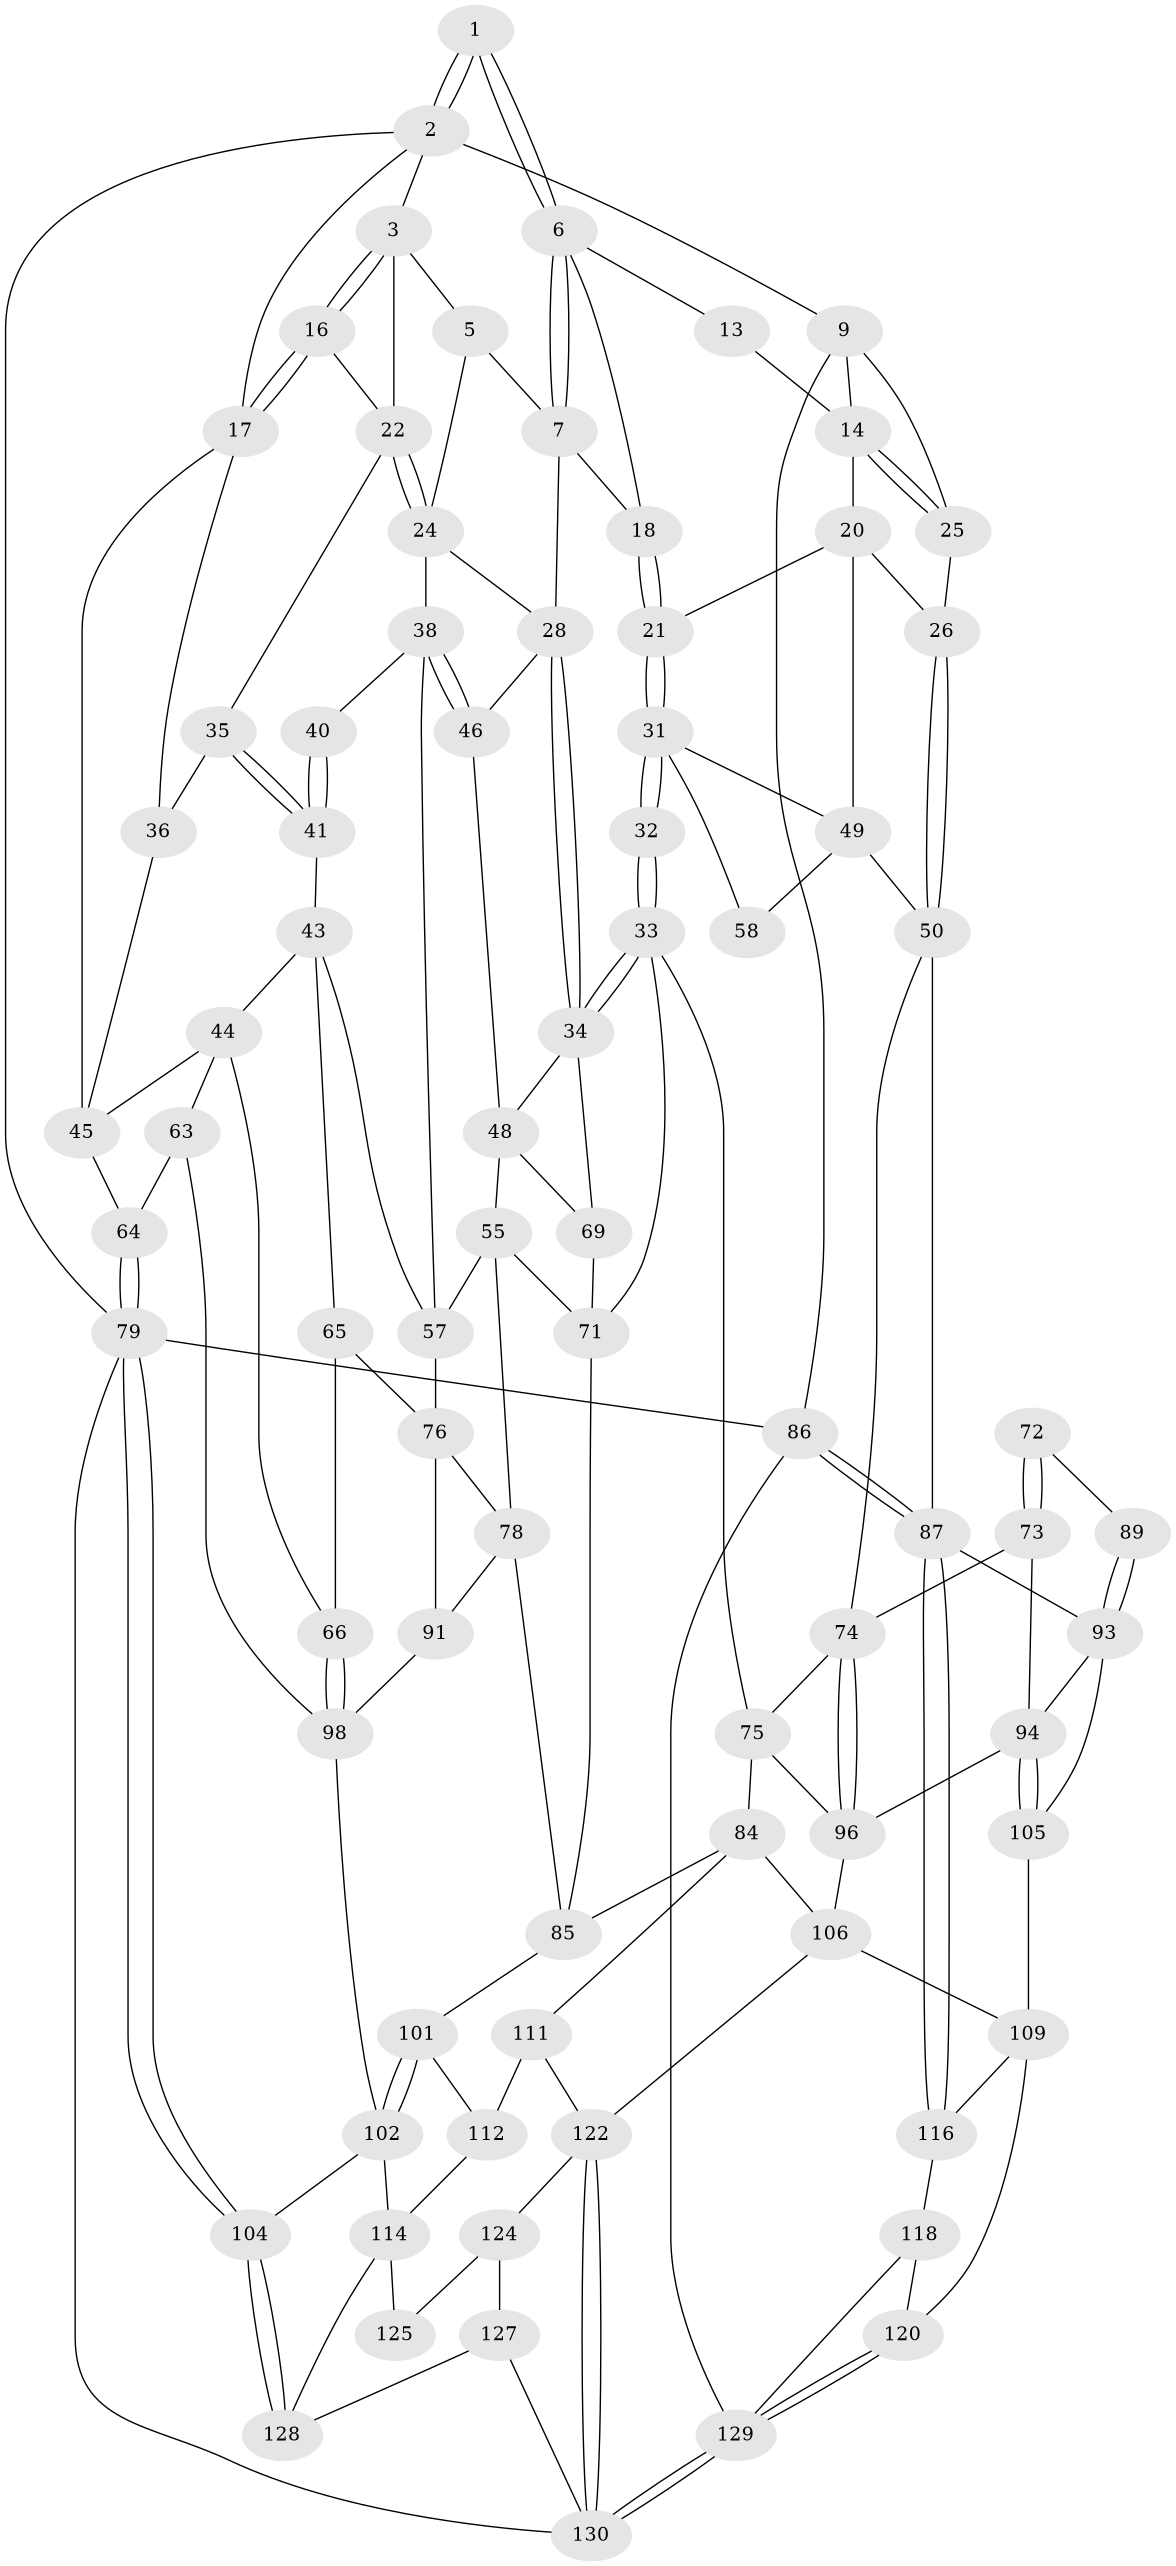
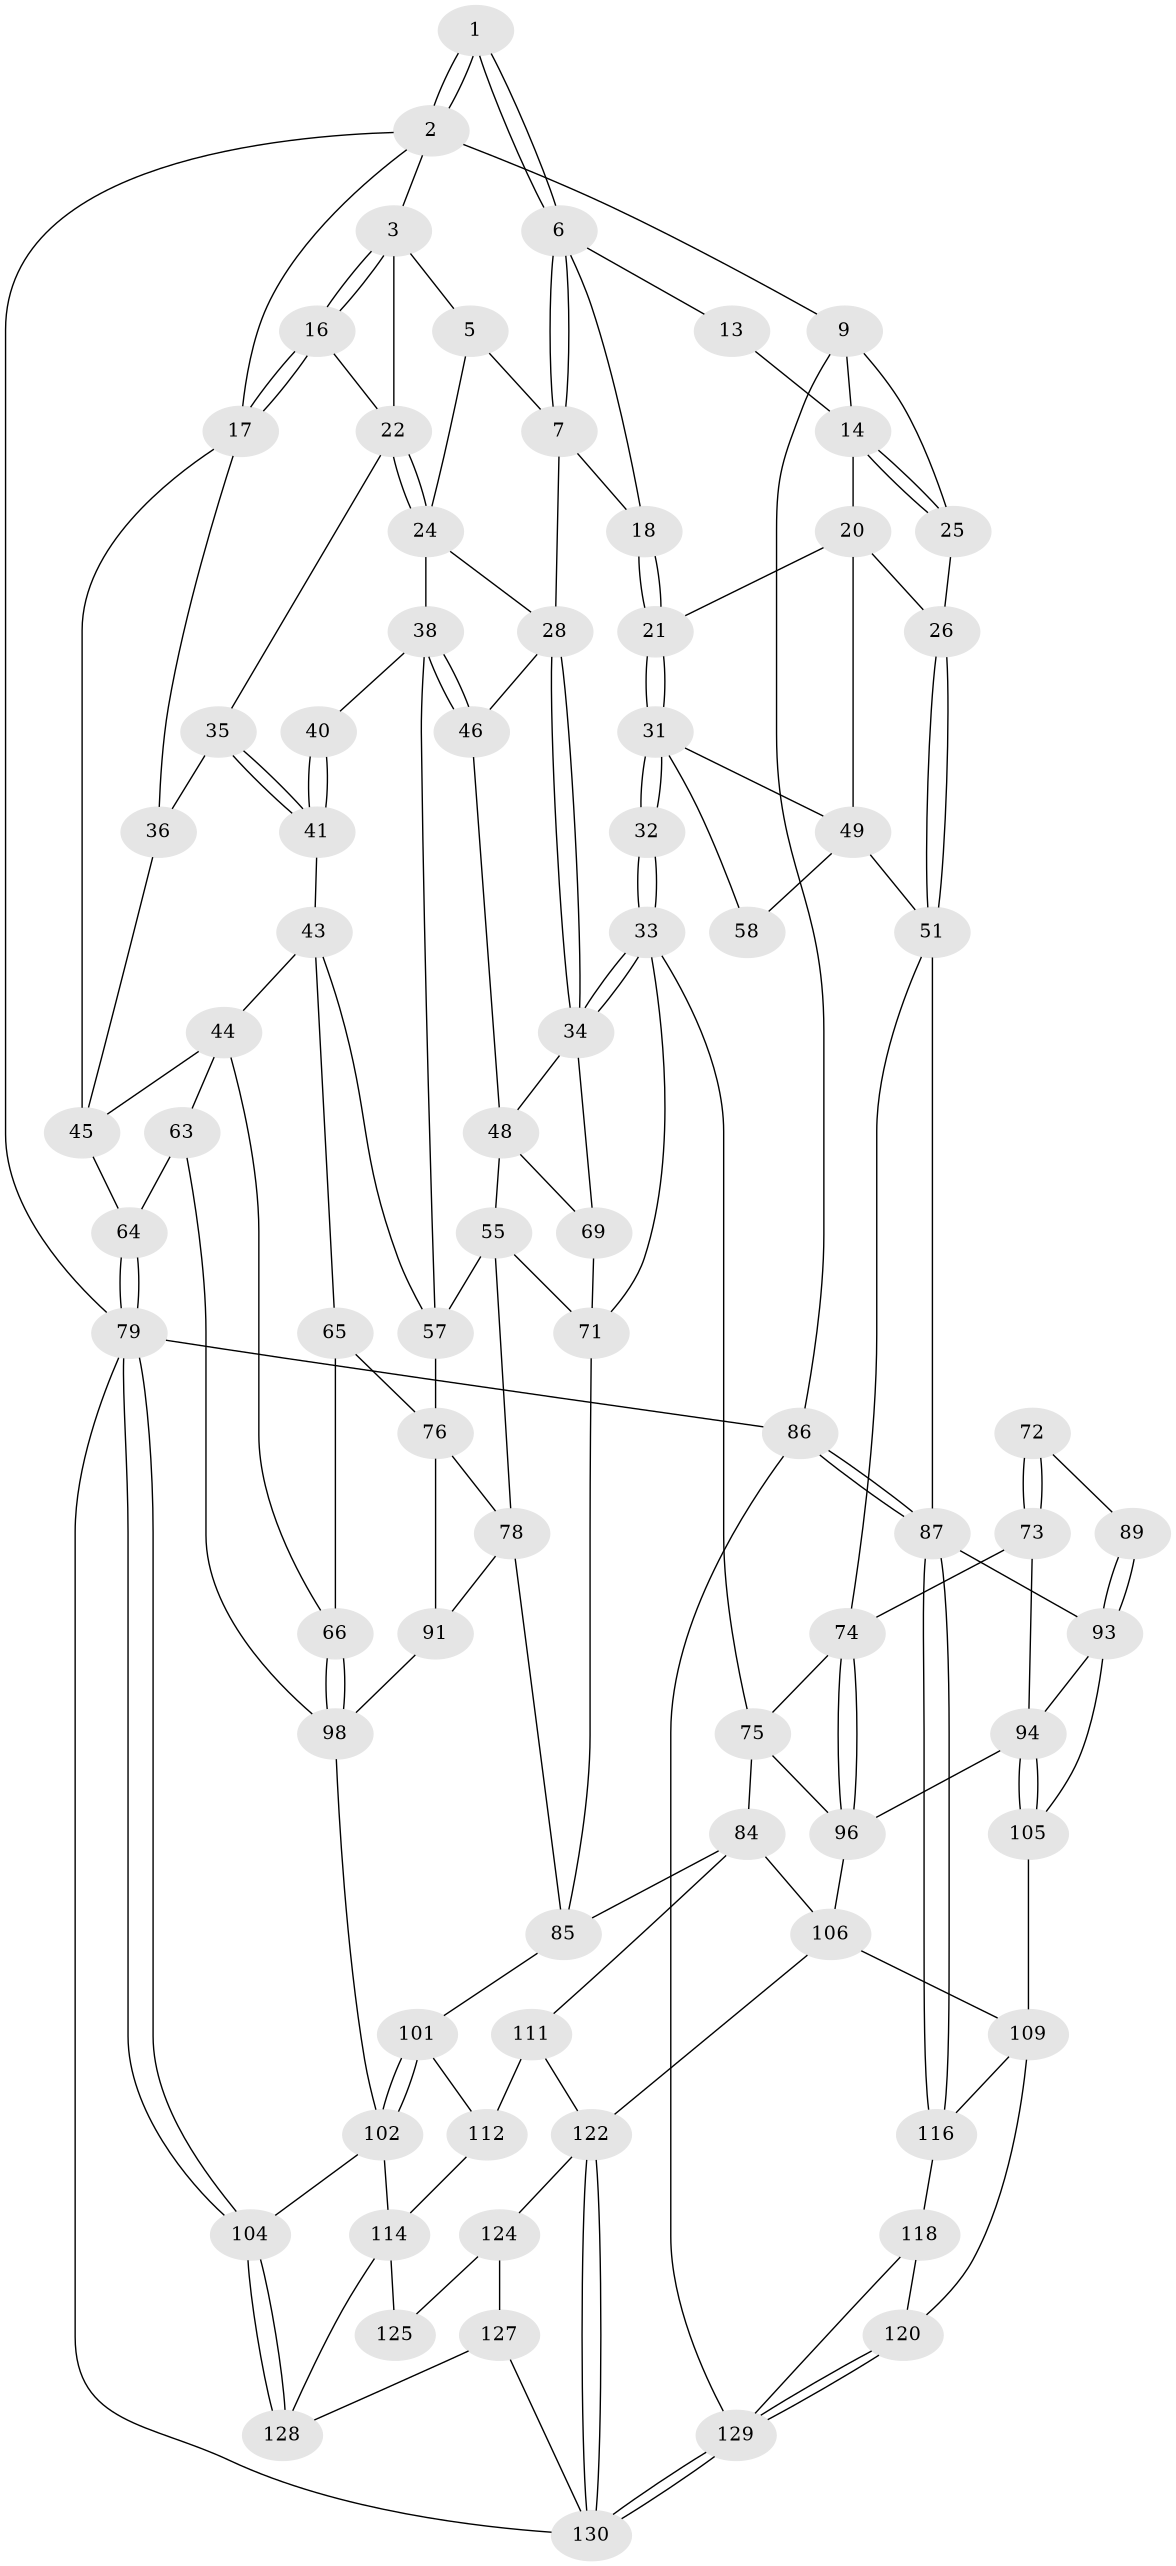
(932, 932) -> (932, 932)
